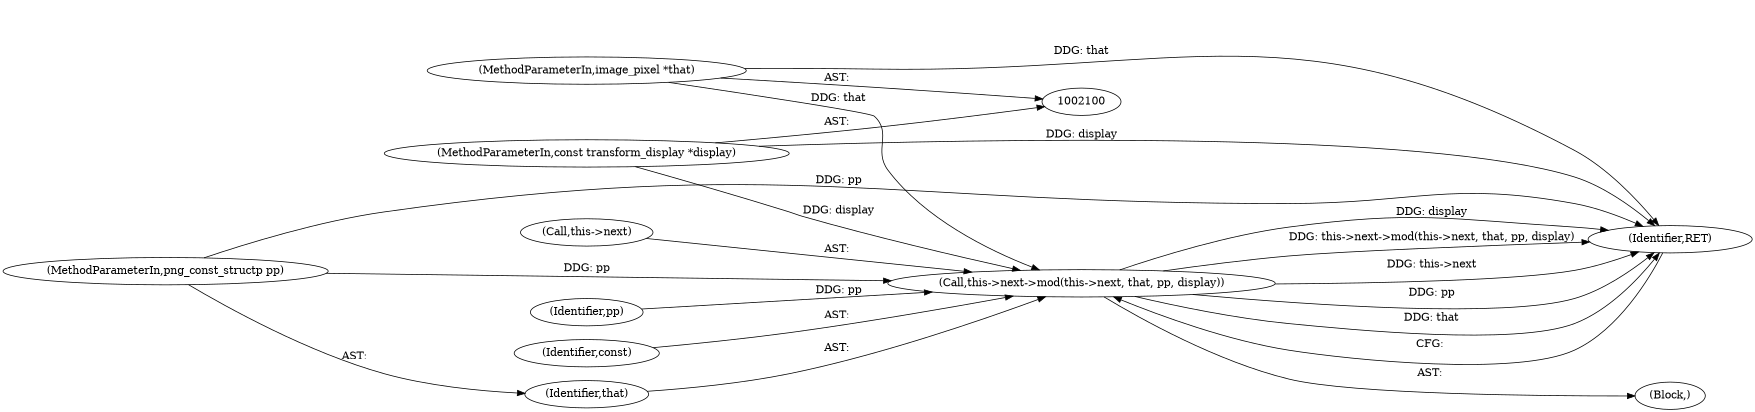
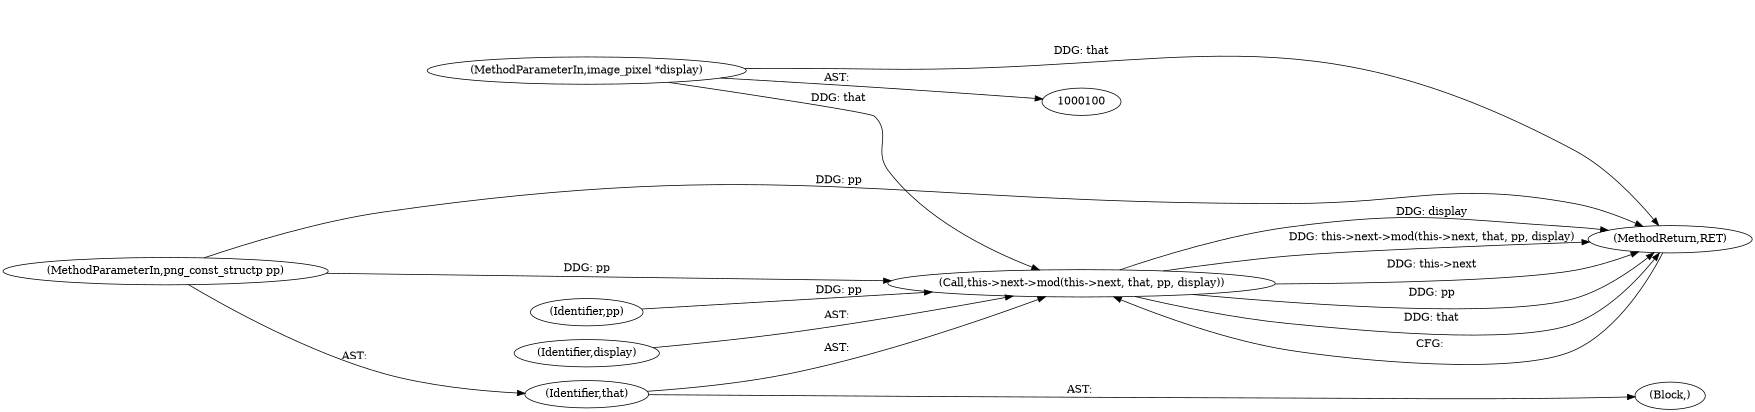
(587, 71) -> (587, 71)
(1082, 102) -> (1082, 102)
(587, 153) -> none
(587, 232) -> none
(1670, 239) -> (1670, 239)
(587, 353) -> (587, 353)
(1356, 388) -> (1138, 397)
